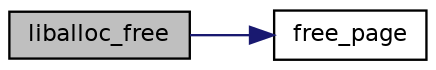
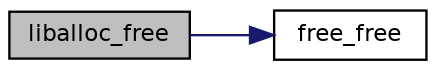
(350, 35) -> (350, 35)
